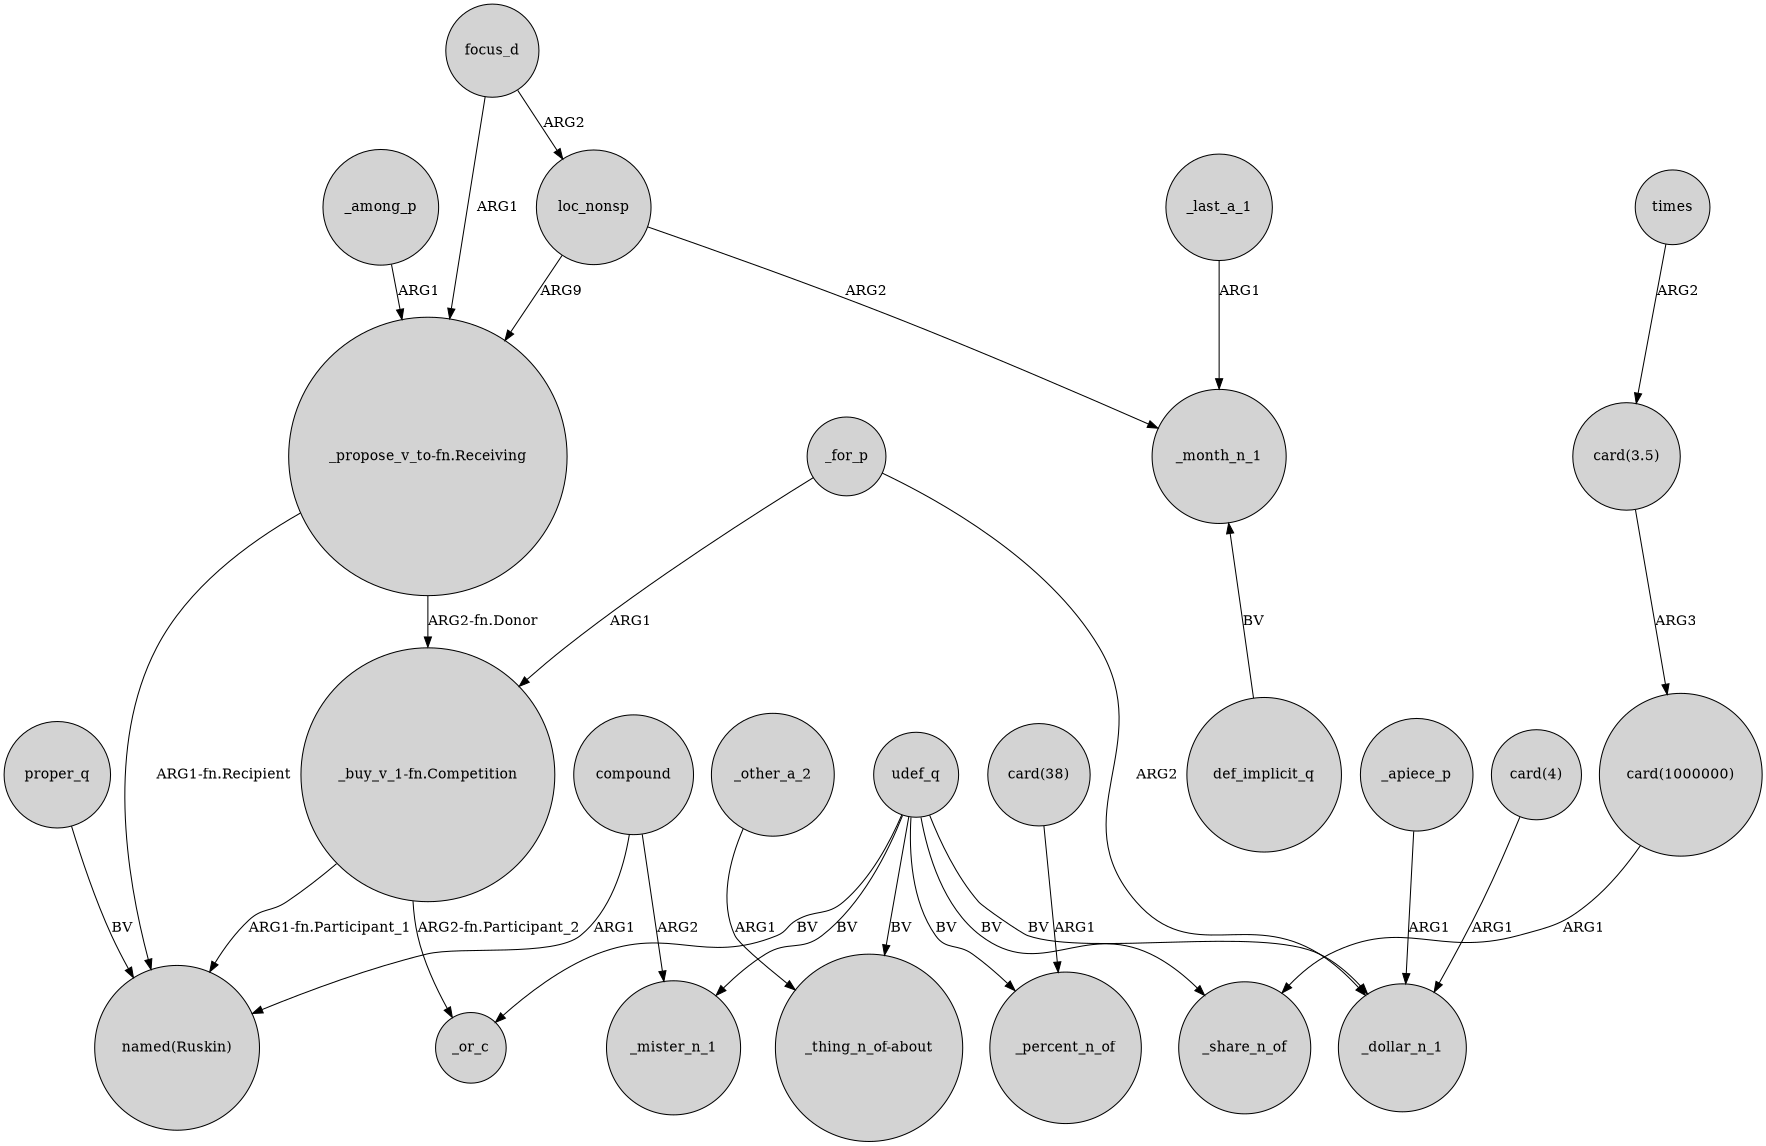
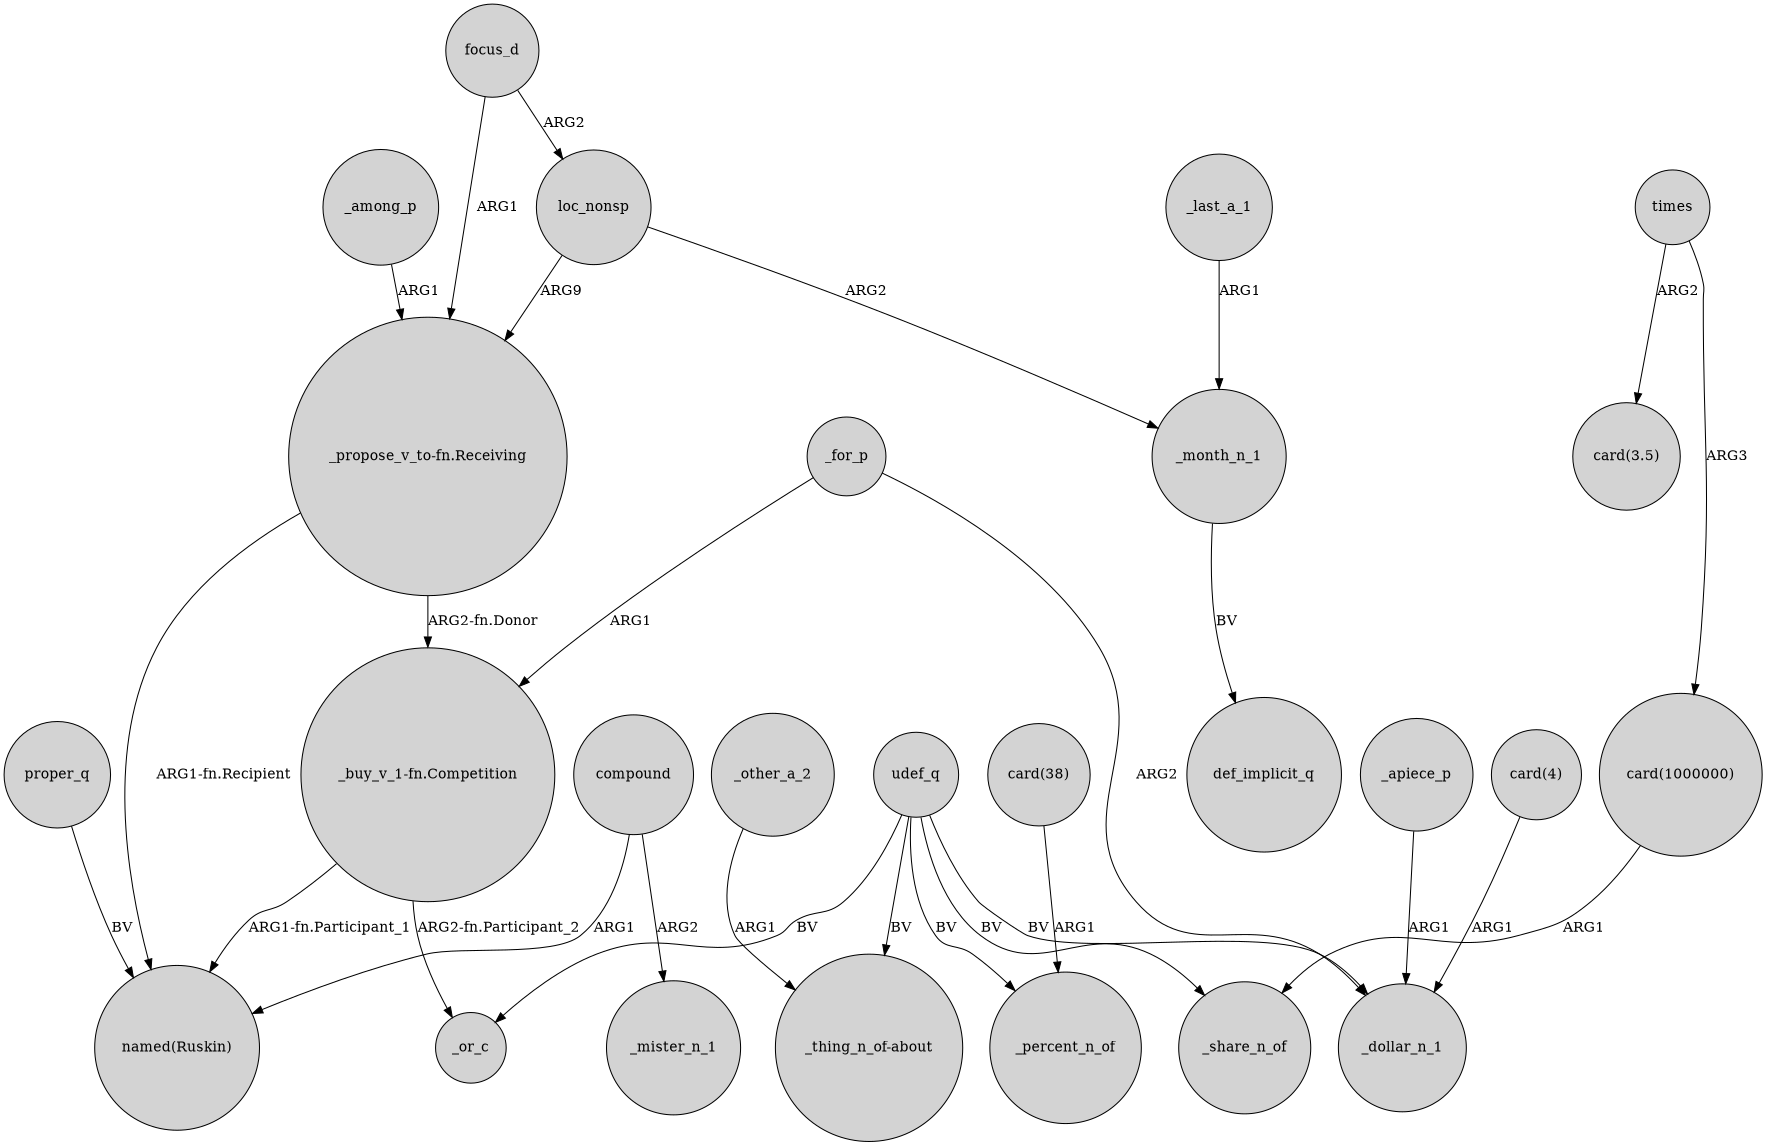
(1650, 597) -> (1706, 461)
(1242, 616) -> (1214, 609)
(834, 925) -> none
